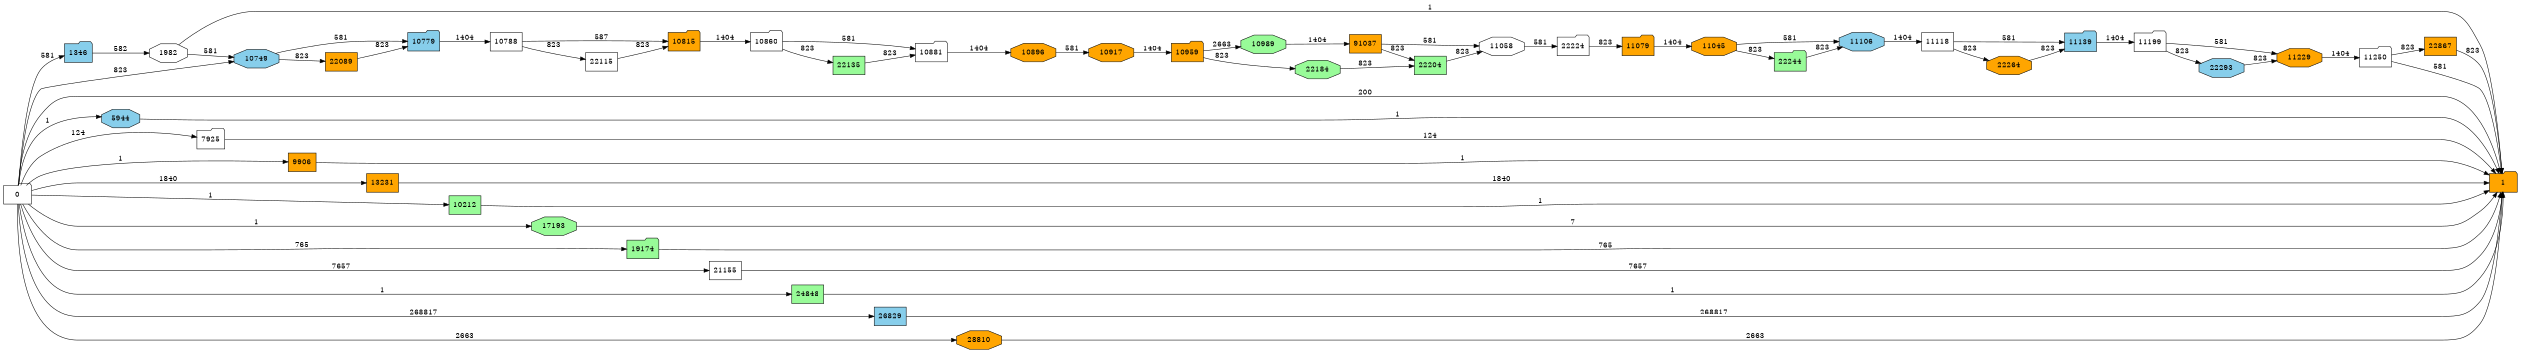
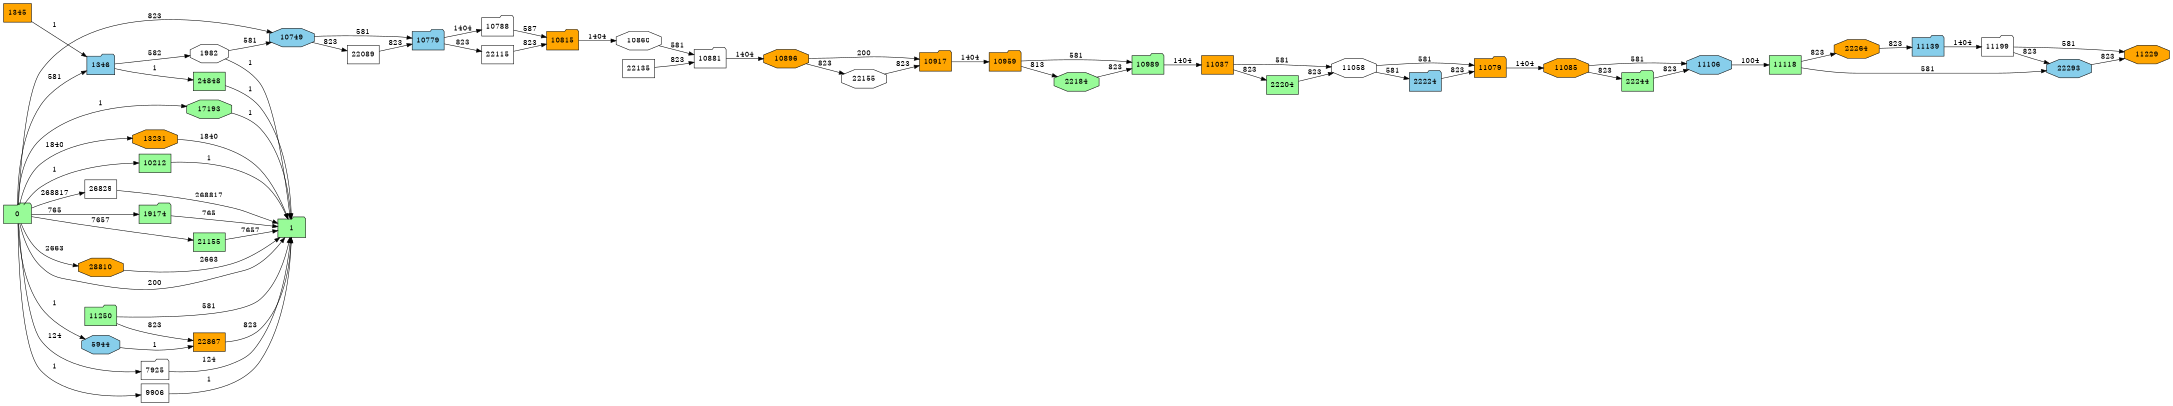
none -> (18, 13)
(1903, 38) -> (1750, 61)
(506, 42) -> (498, 27)
(767, 42) -> (639, 41)
(1938, 42) -> (1785, 65)
(2006, 42) -> (1921, 73)
(1263, 44) -> (1148, 65)
(1365, 44) -> (1218, 65)
(1222, 45) -> (1077, 56)
(1573, 46) -> (1425, 82)
(1714, 46) -> (1566, 68)
(1072, 49) -> (864, 53)
(551, 53) -> (460, 47)
(1111, 53) -> (936, 62)
(805, 56) -> none
(1222, 56) -> (1038, 65)
(2338, 58) -> none
(2376, 58) -> (101, 316)
(341, 62) -> (363, 55)
none -> (1423, 63)
(849, 65) -> (639, 69)
(1375, 67) -> (1112, 74)
none -> (864, 79)
(1330, 120) -> (154, 350)
(302, 162) -> (155, 393)
(383, 183) -> (155, 139)
(2503, 183) -> (292, 228)
(18, 195) -> (18, 214)
(1573, 222) -> (251, 113)
(725, 271) -> (209, 242)
(374, 294) -> (151, 75)
(890, 316) -> (101, 189)
